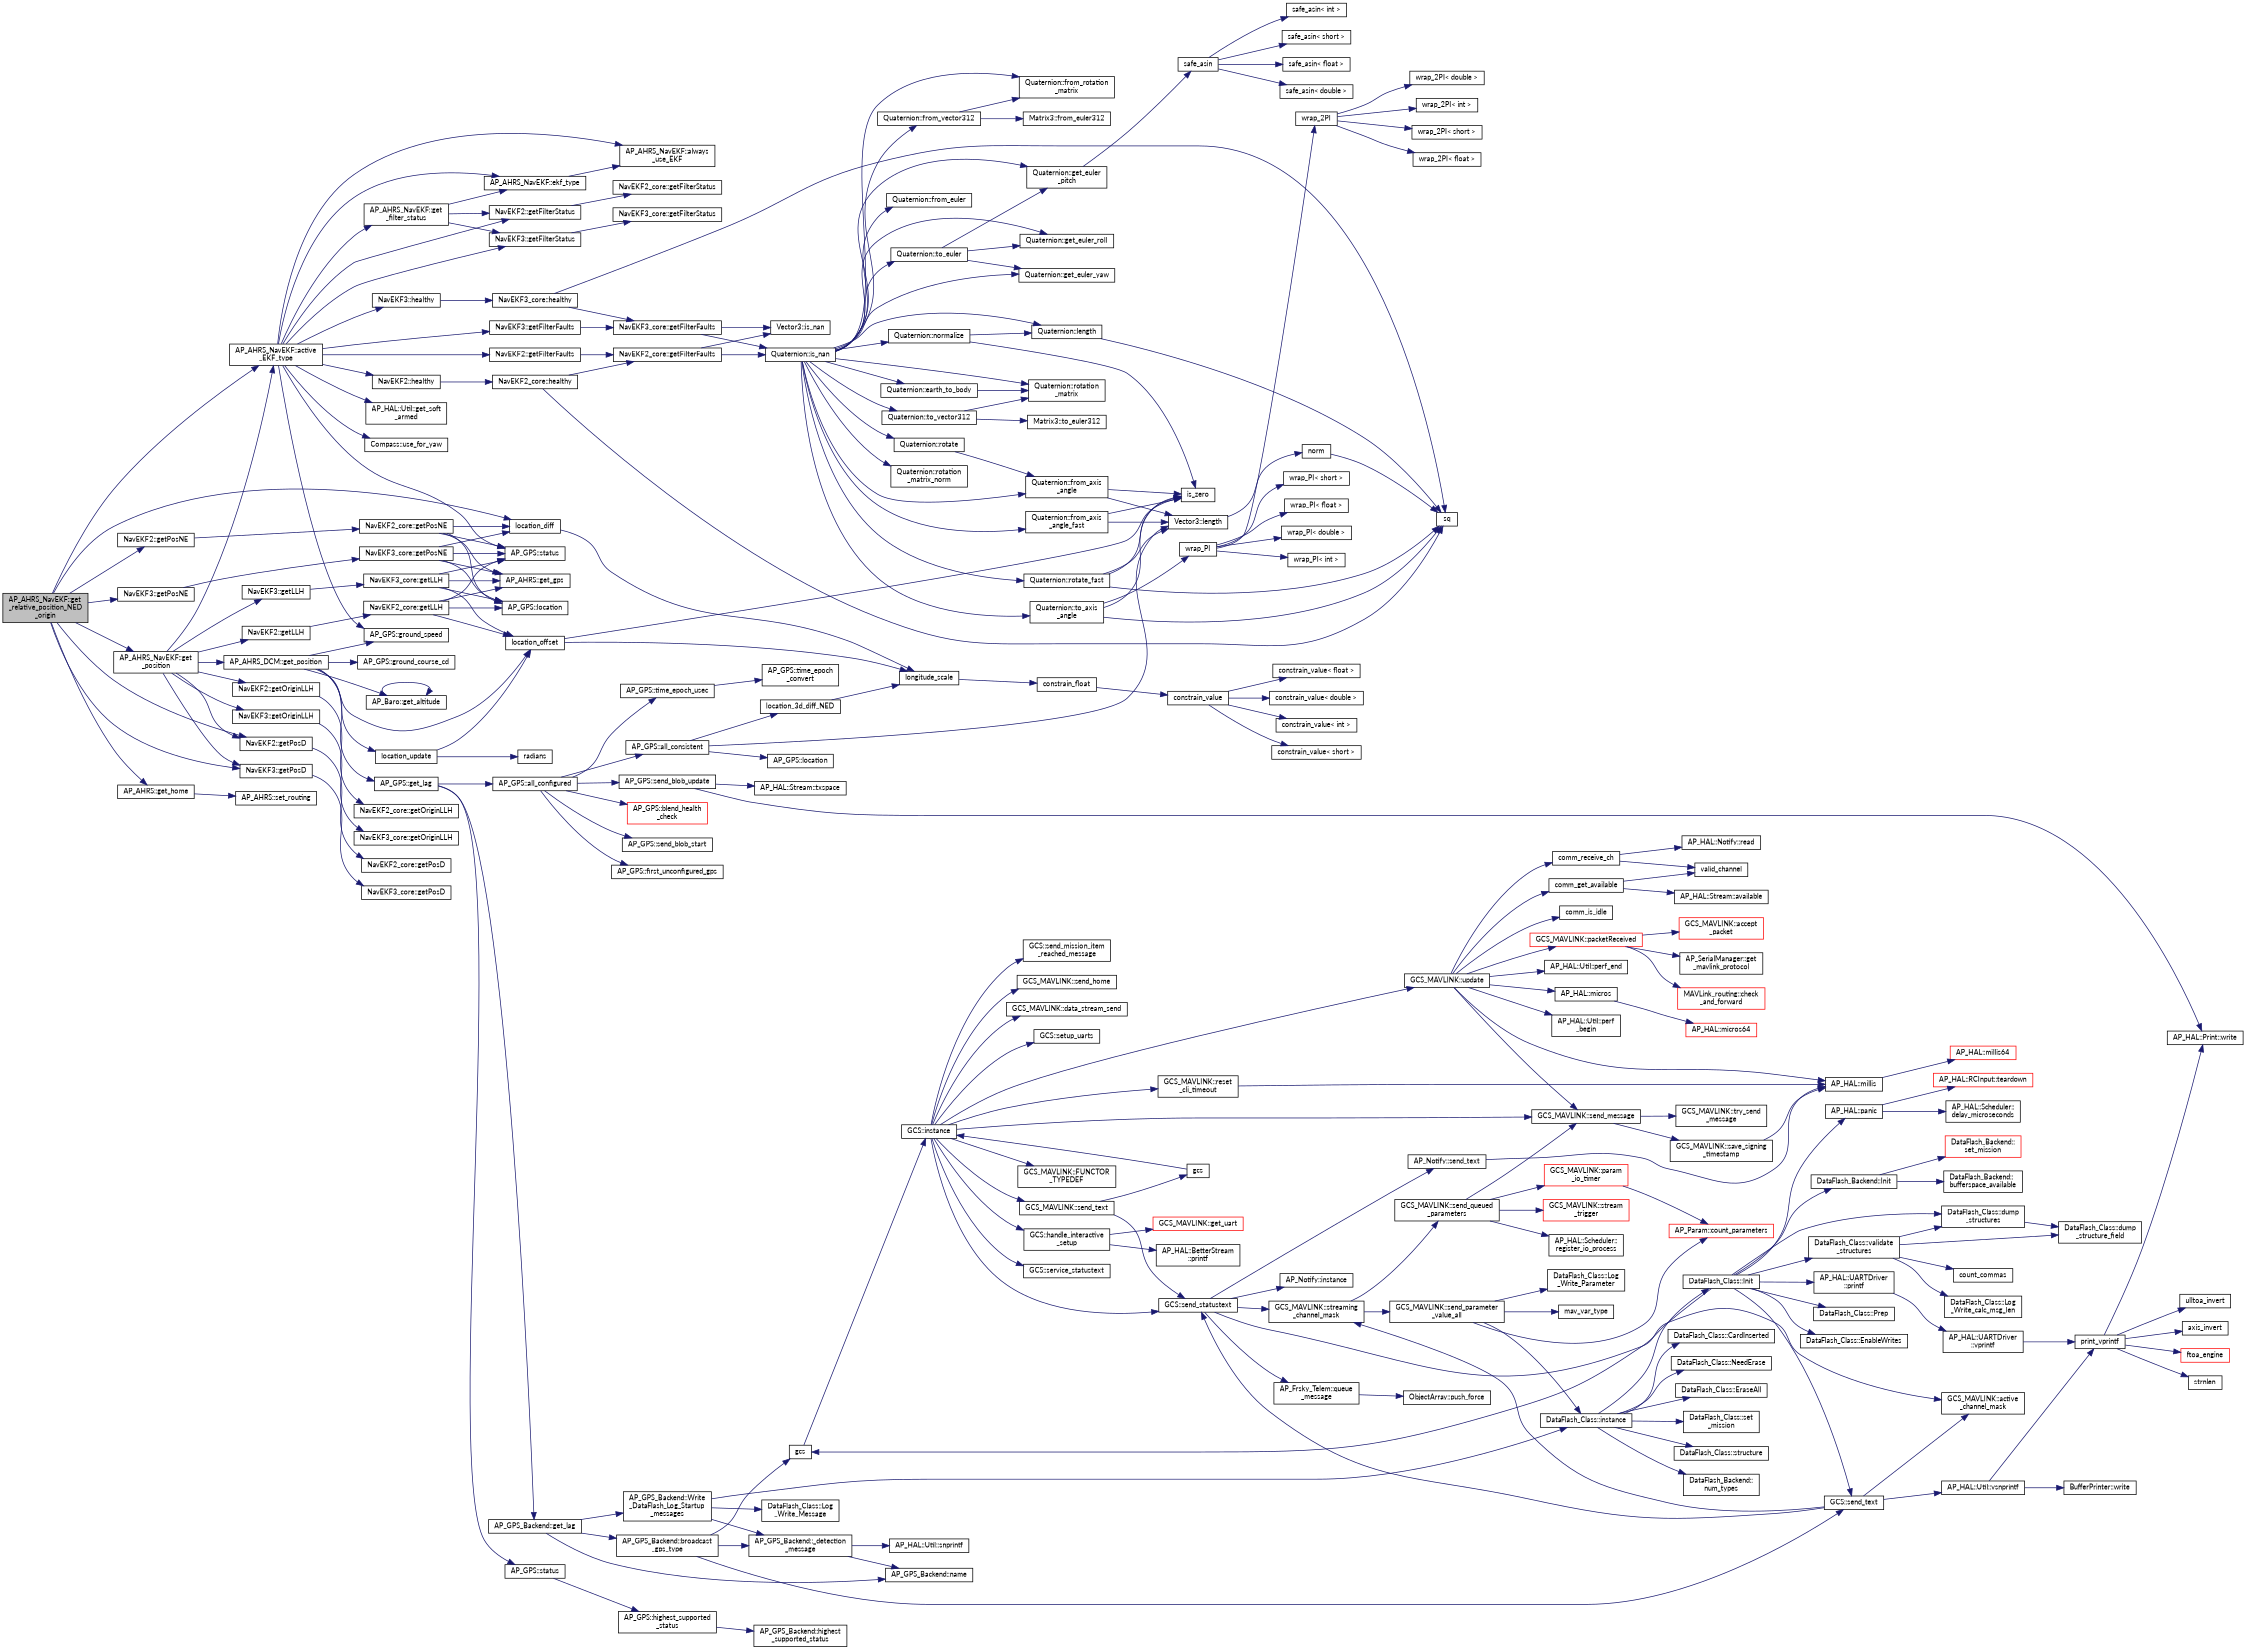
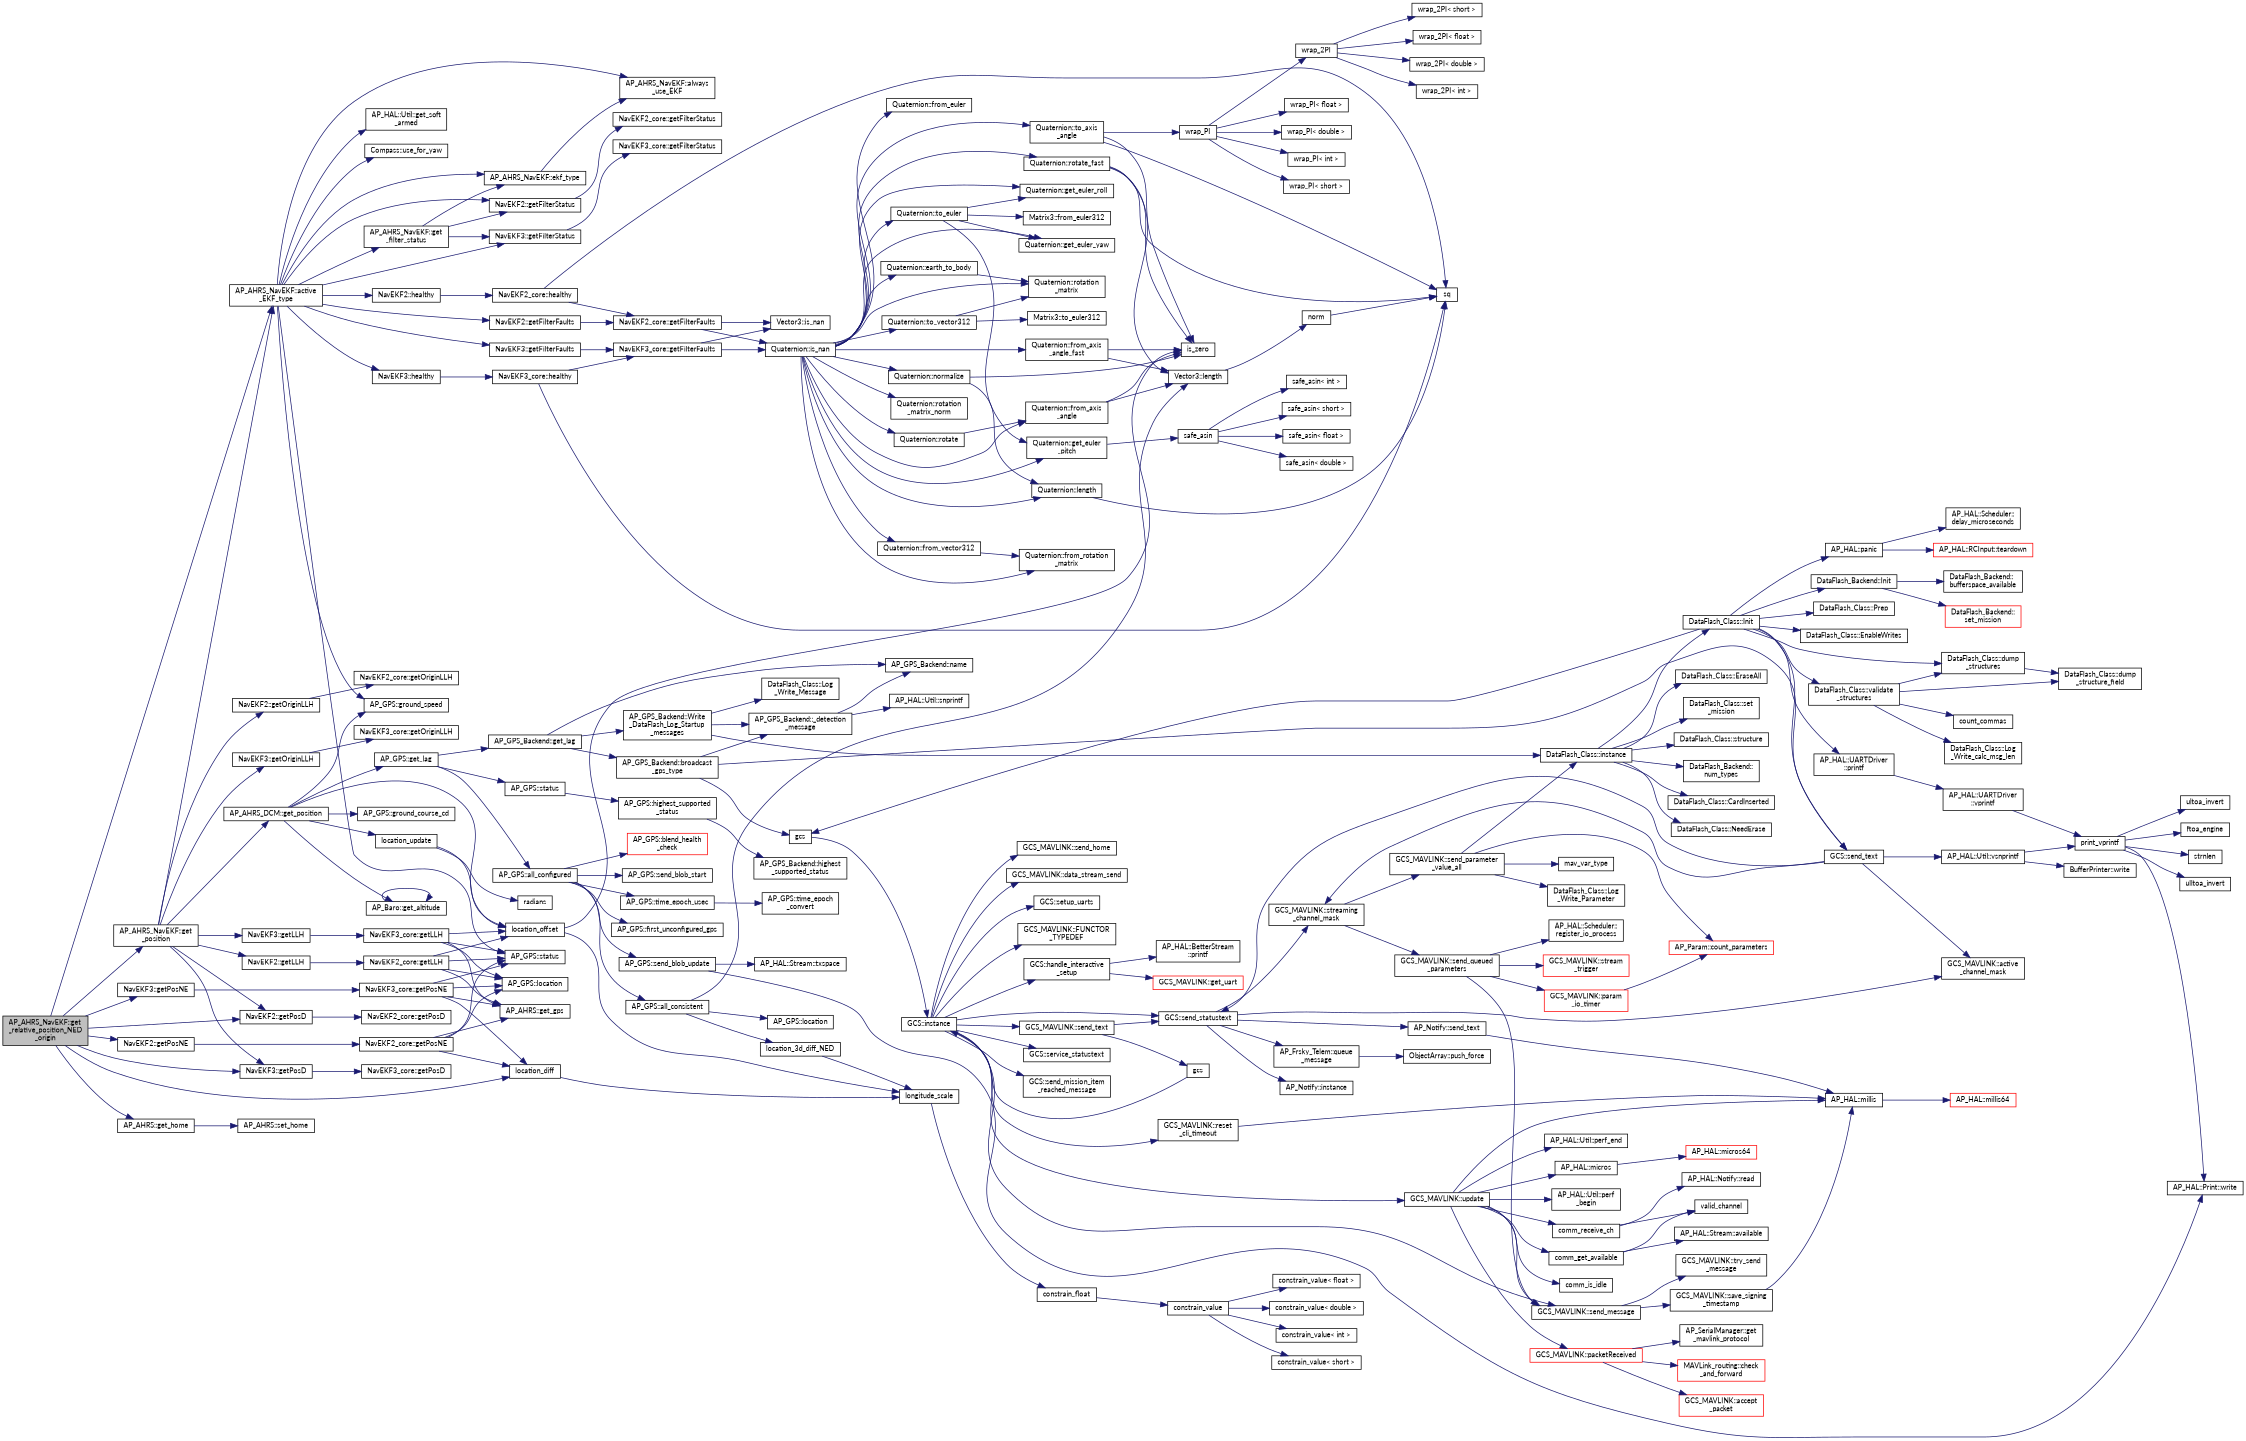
(998, 119) -> (992, 216)
(276, 798) -> (276, 1126)
(2205, 1328) -> (2205, 803)
(2205, 1355) -> (2205, 830)
